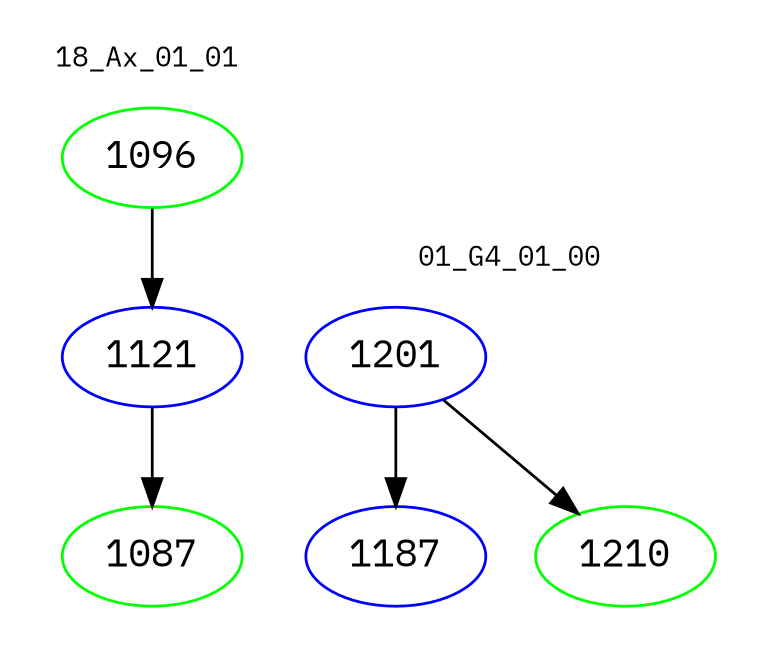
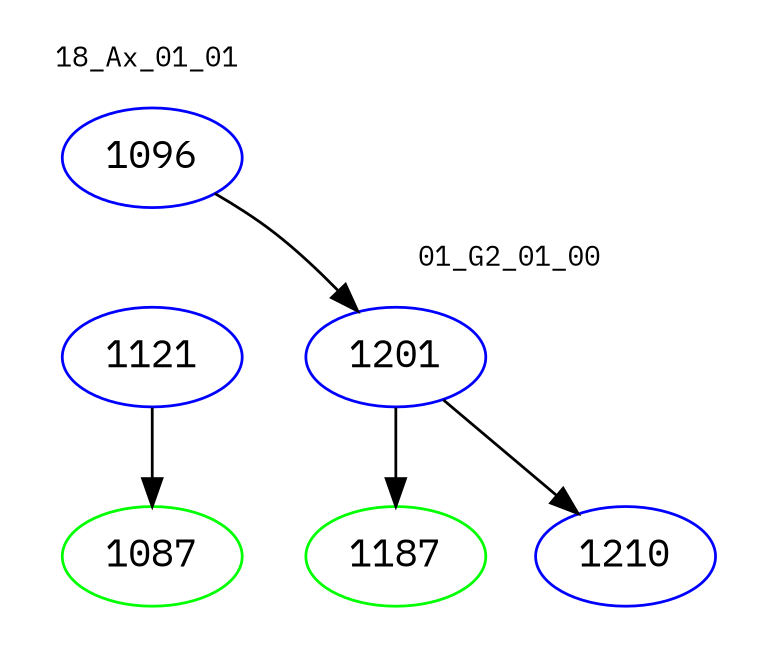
(152, 158) -> (152, 158)
(152, 244) -> (304, 258)
(511, 259) -> (511, 259)
(396, 556) -> (396, 556)
(626, 556) -> (626, 556)
